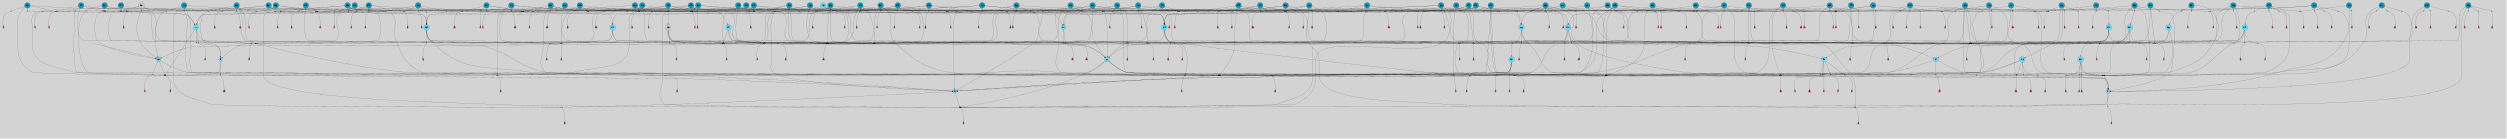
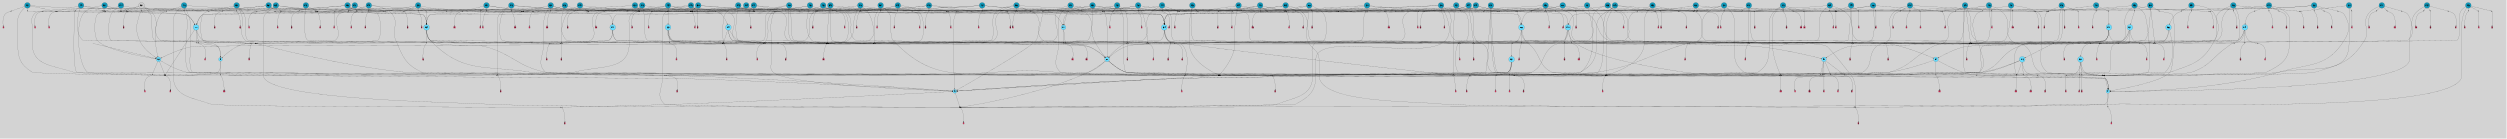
(823, 5) -> (823, 5)
none -> (1192, 5)
(668, 27) -> (668, 27)
